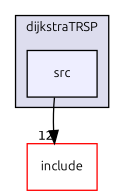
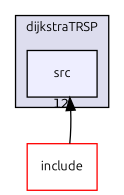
(53, 116) -> (71, 127)
